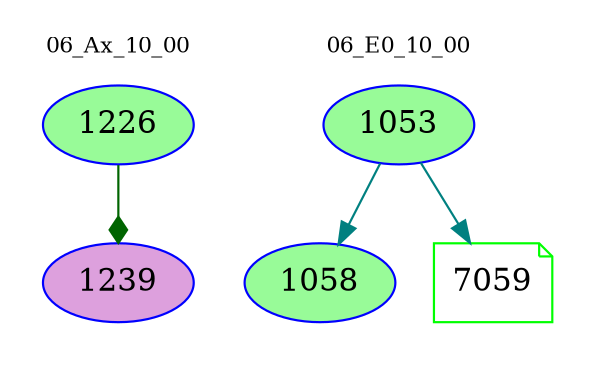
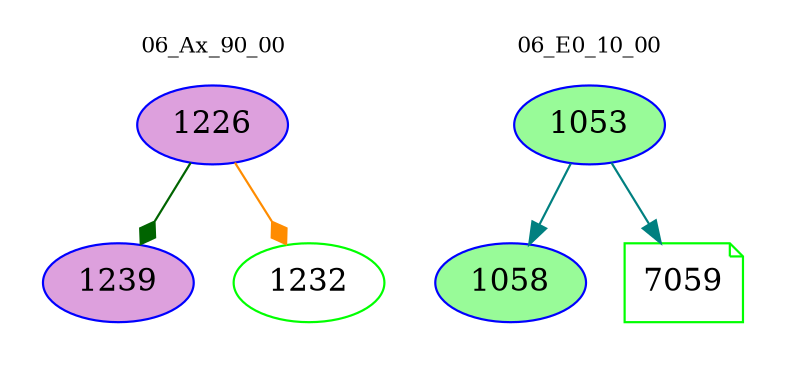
(118, 47) -> (214, 47)
(118, 125) -> (213, 125)
none -> (309, 283)
